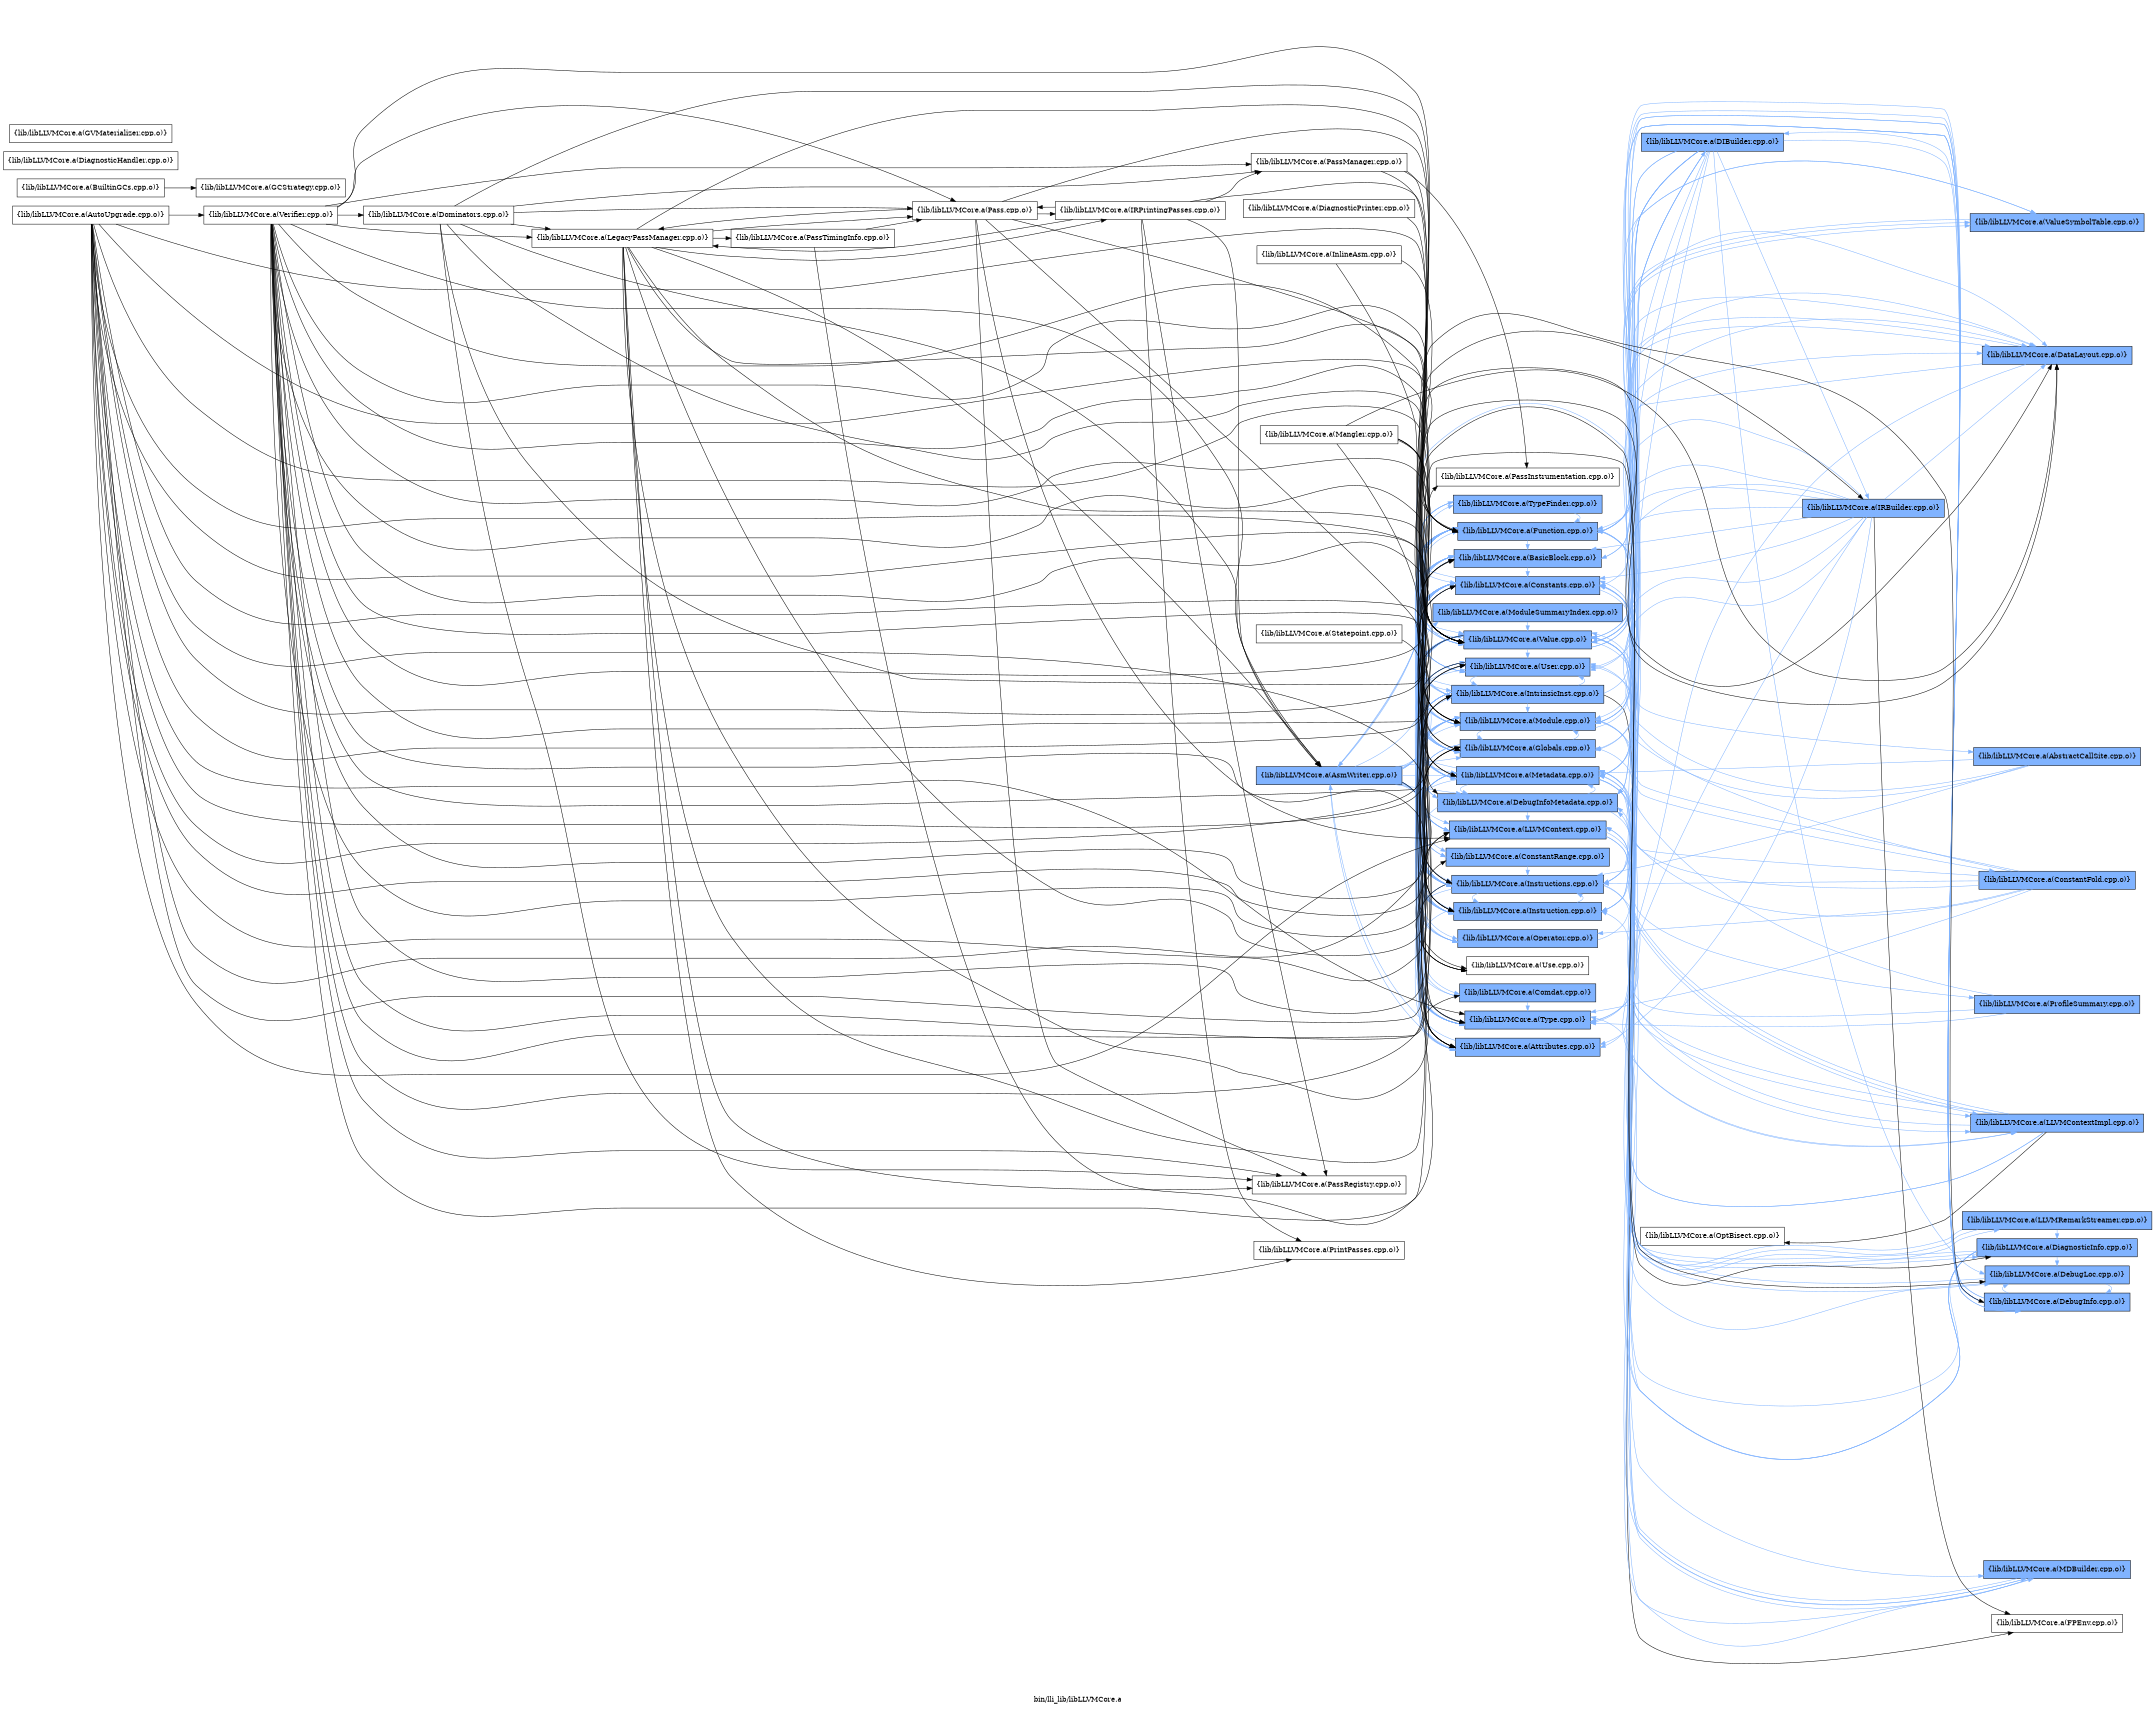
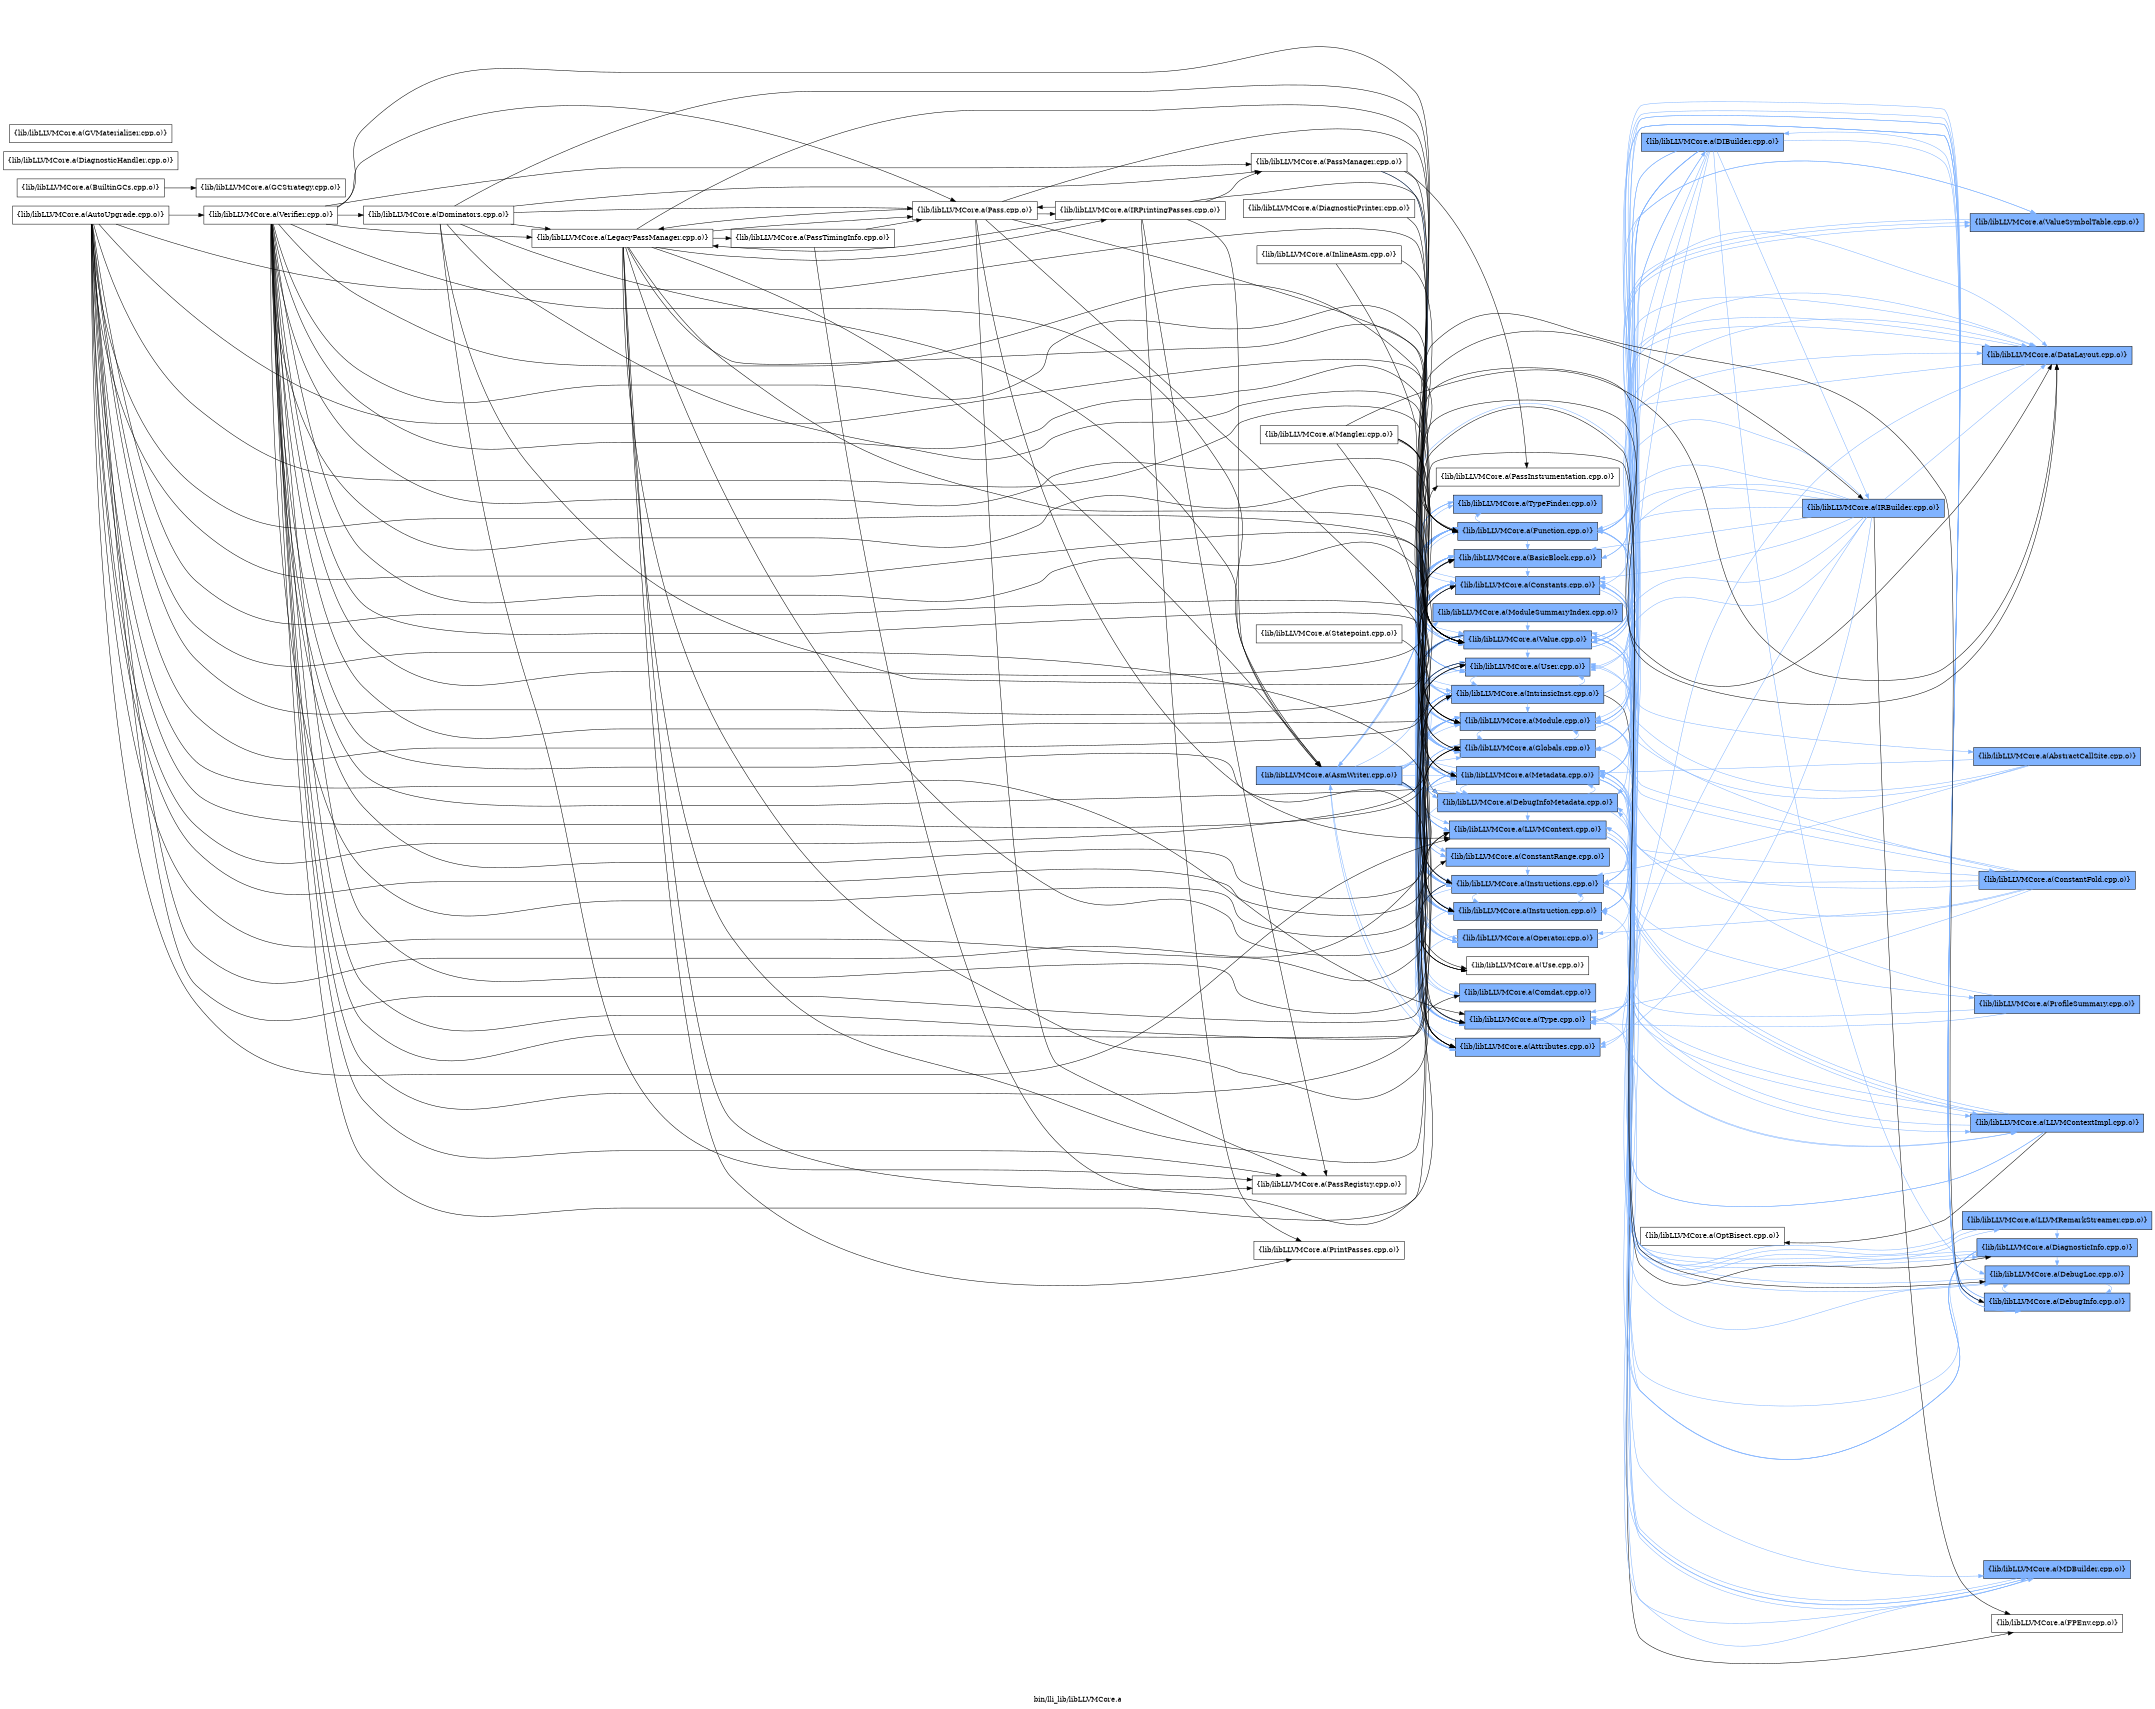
(1637, 463) -> (1423, 472)
(1579, 516) -> (1477, 520)
(1528, 1004) -> (1416, 980)
